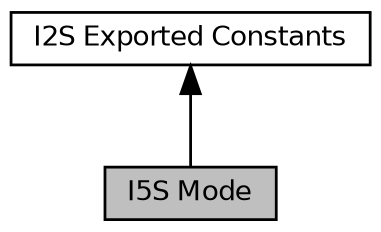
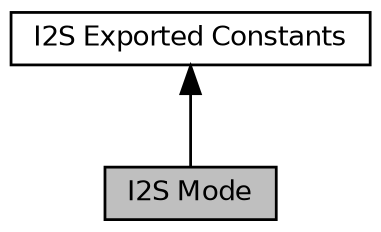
(191, 193) -> (191, 193)
